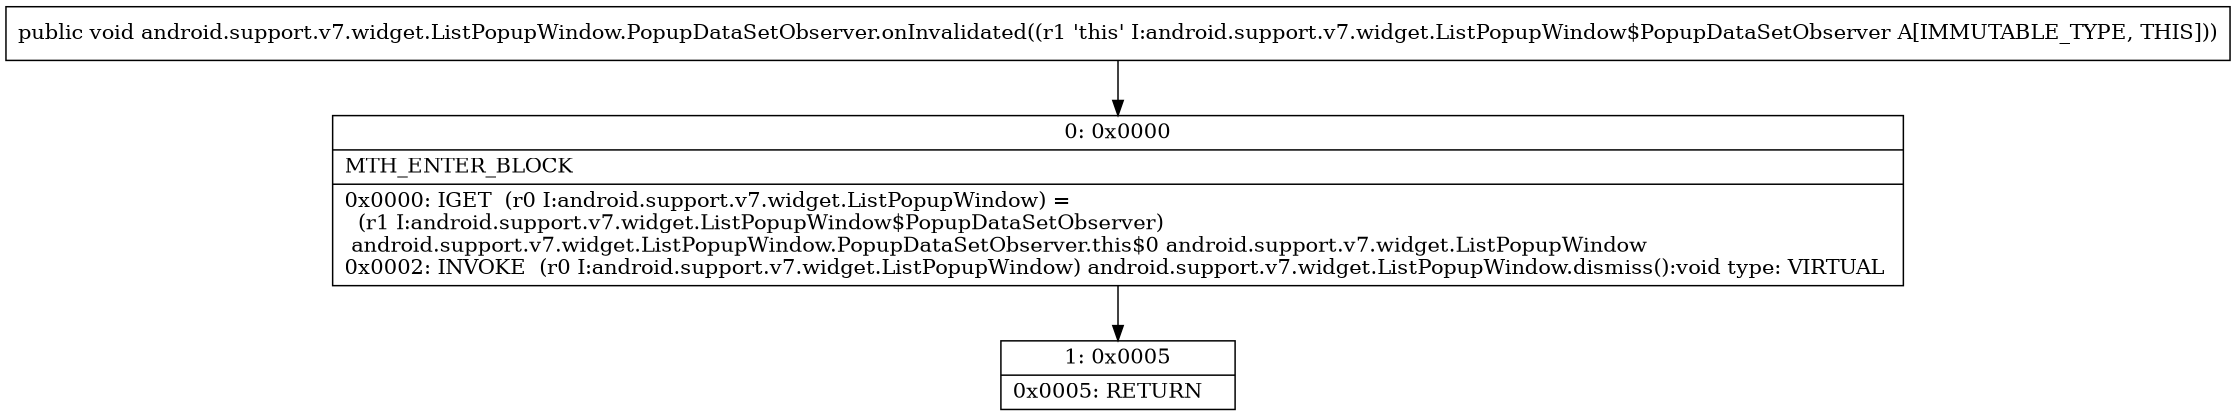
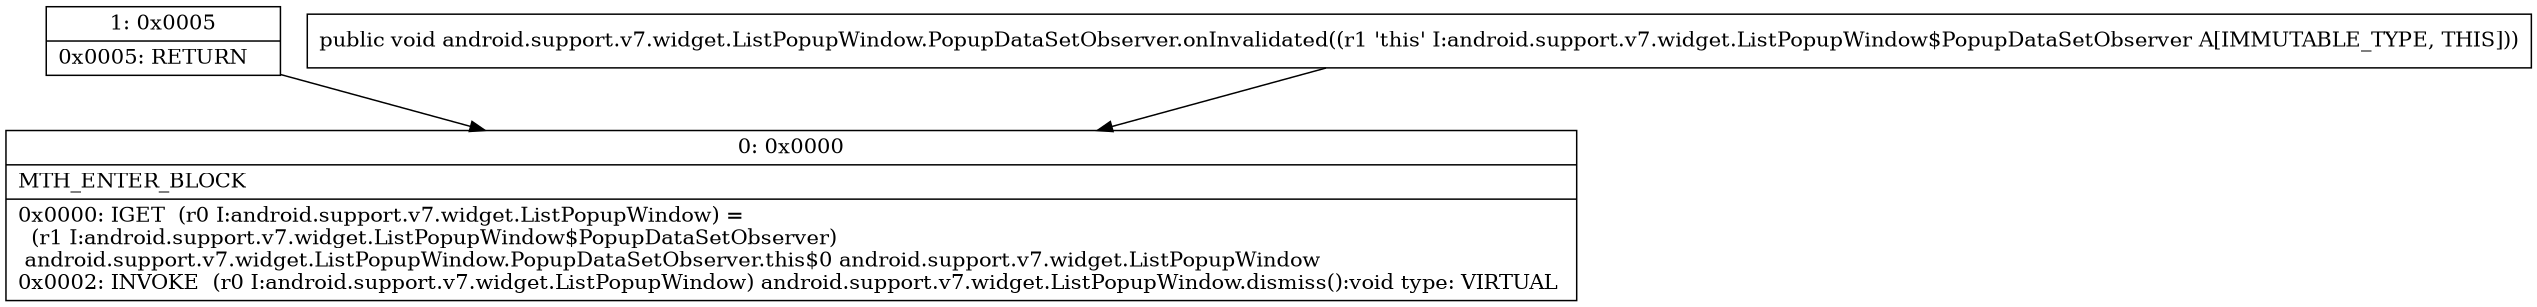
(1118, 306) -> (376, 100)
